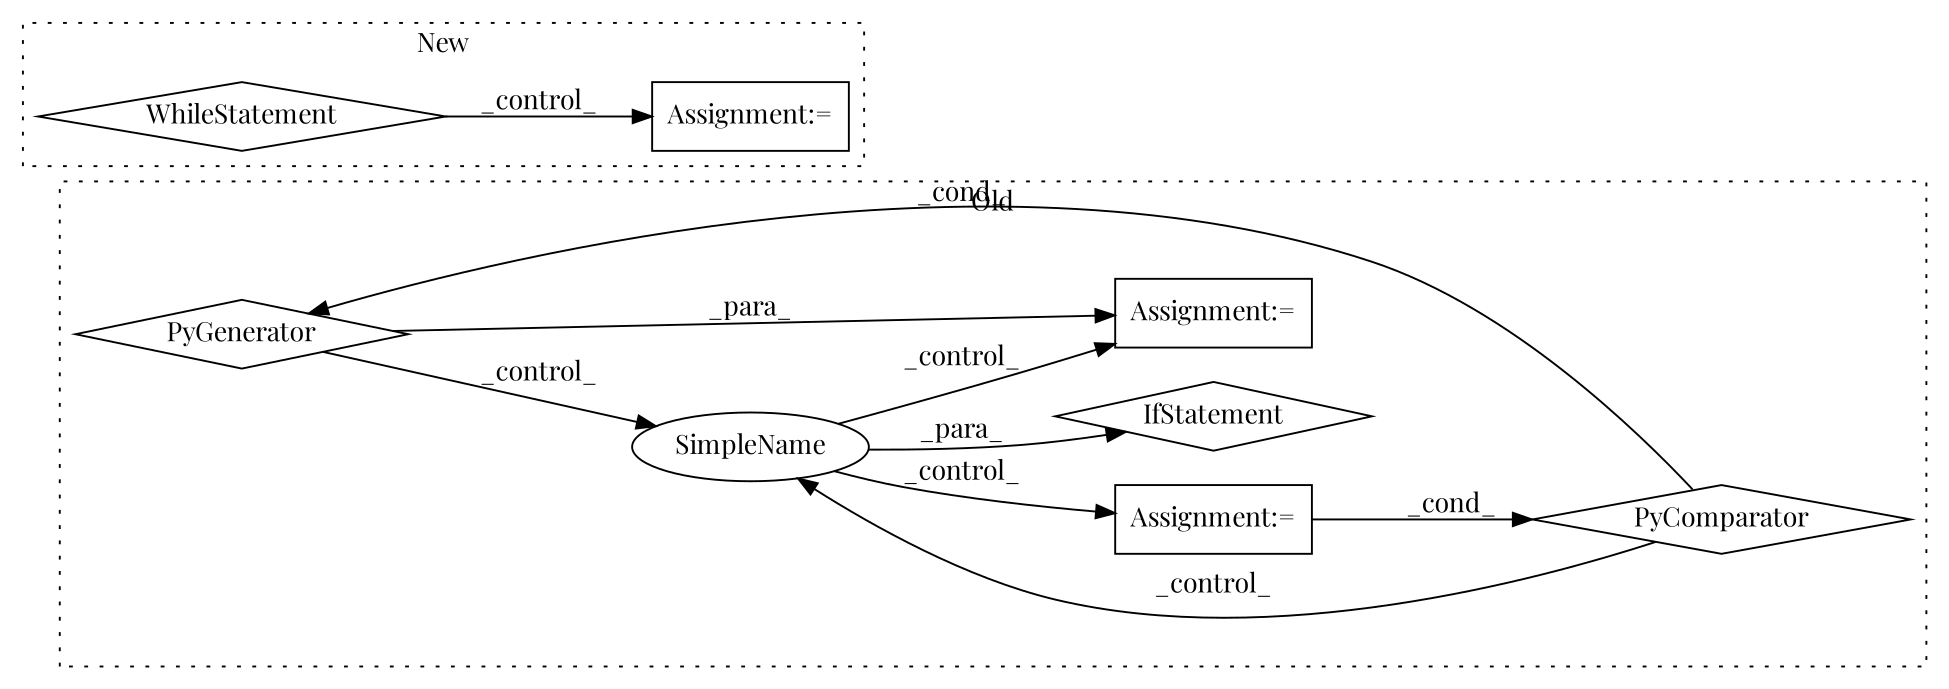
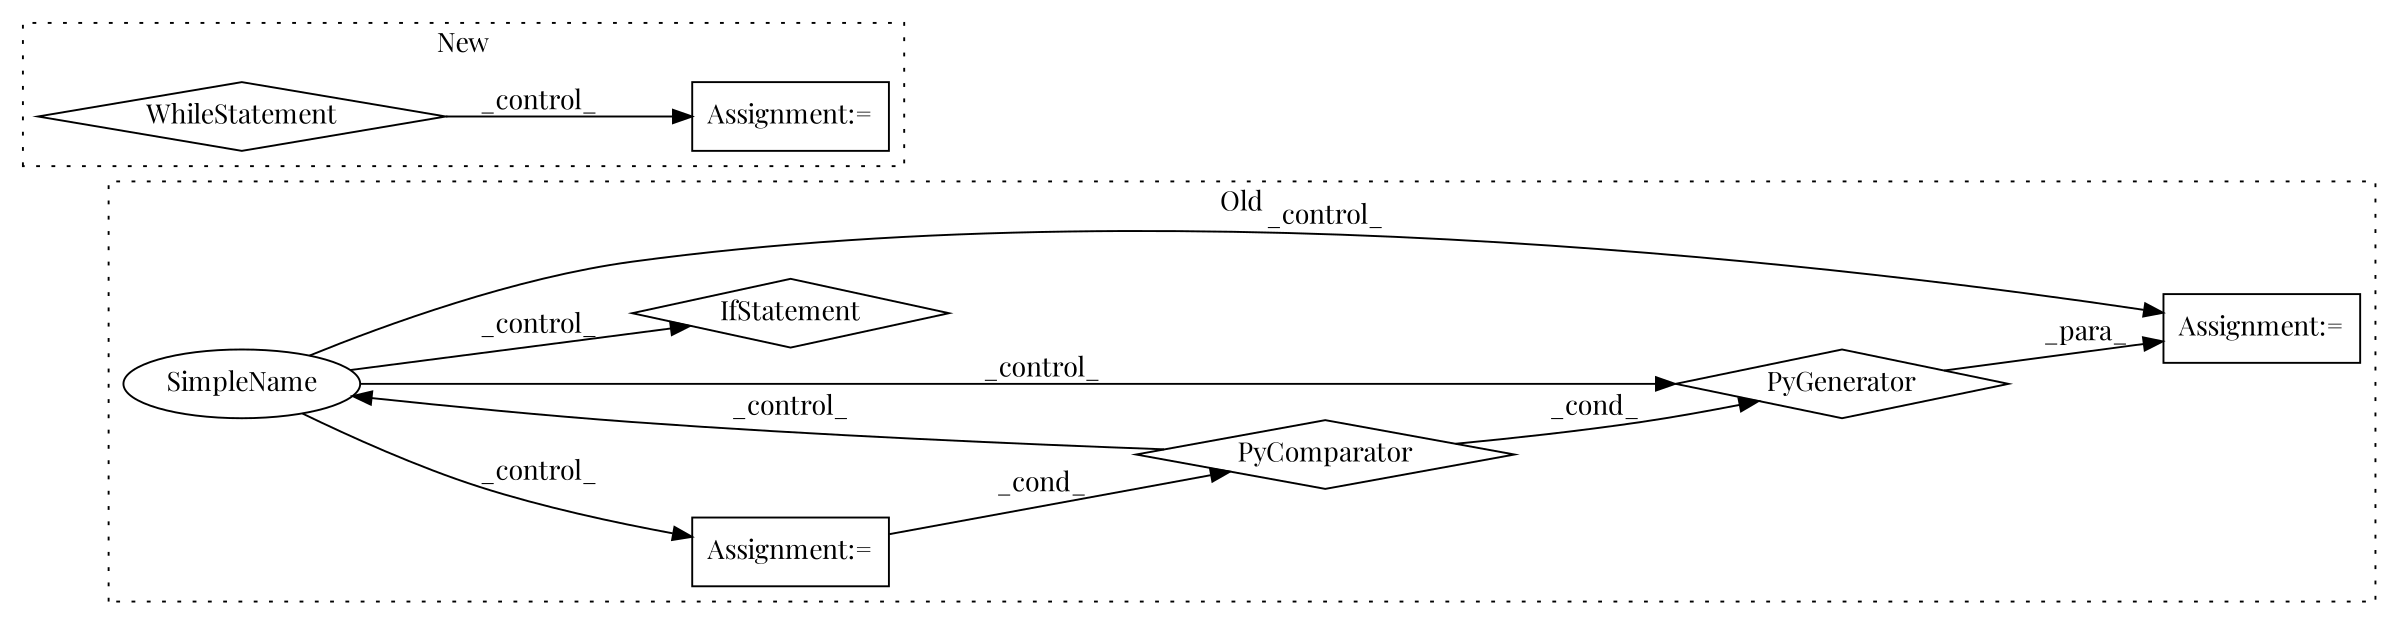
(480, 387) -> (1008, 384)
(962, 431) -> (539, 326)
